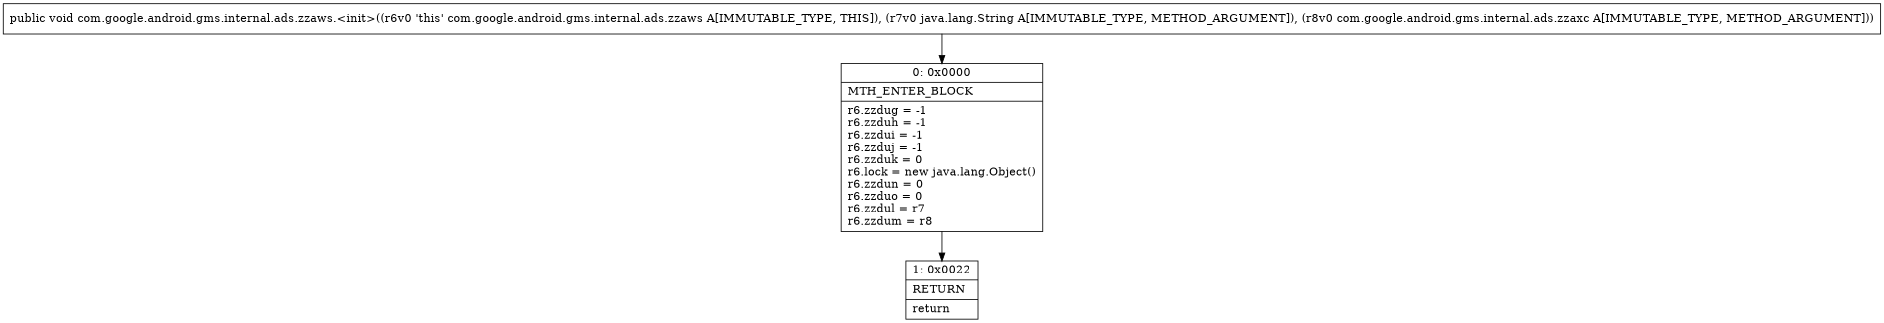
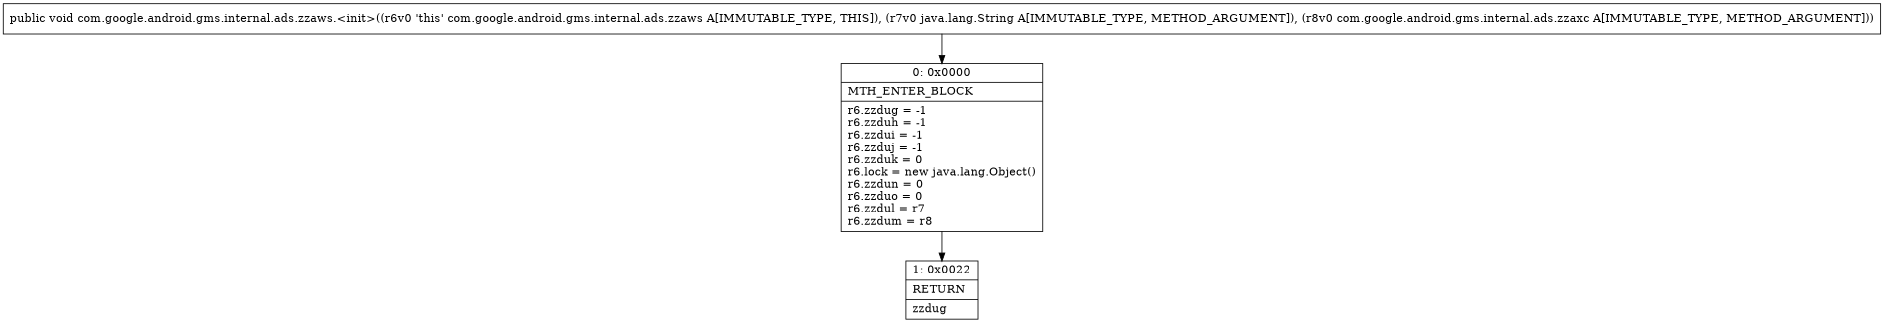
(931, 309) -> (930, 309)
